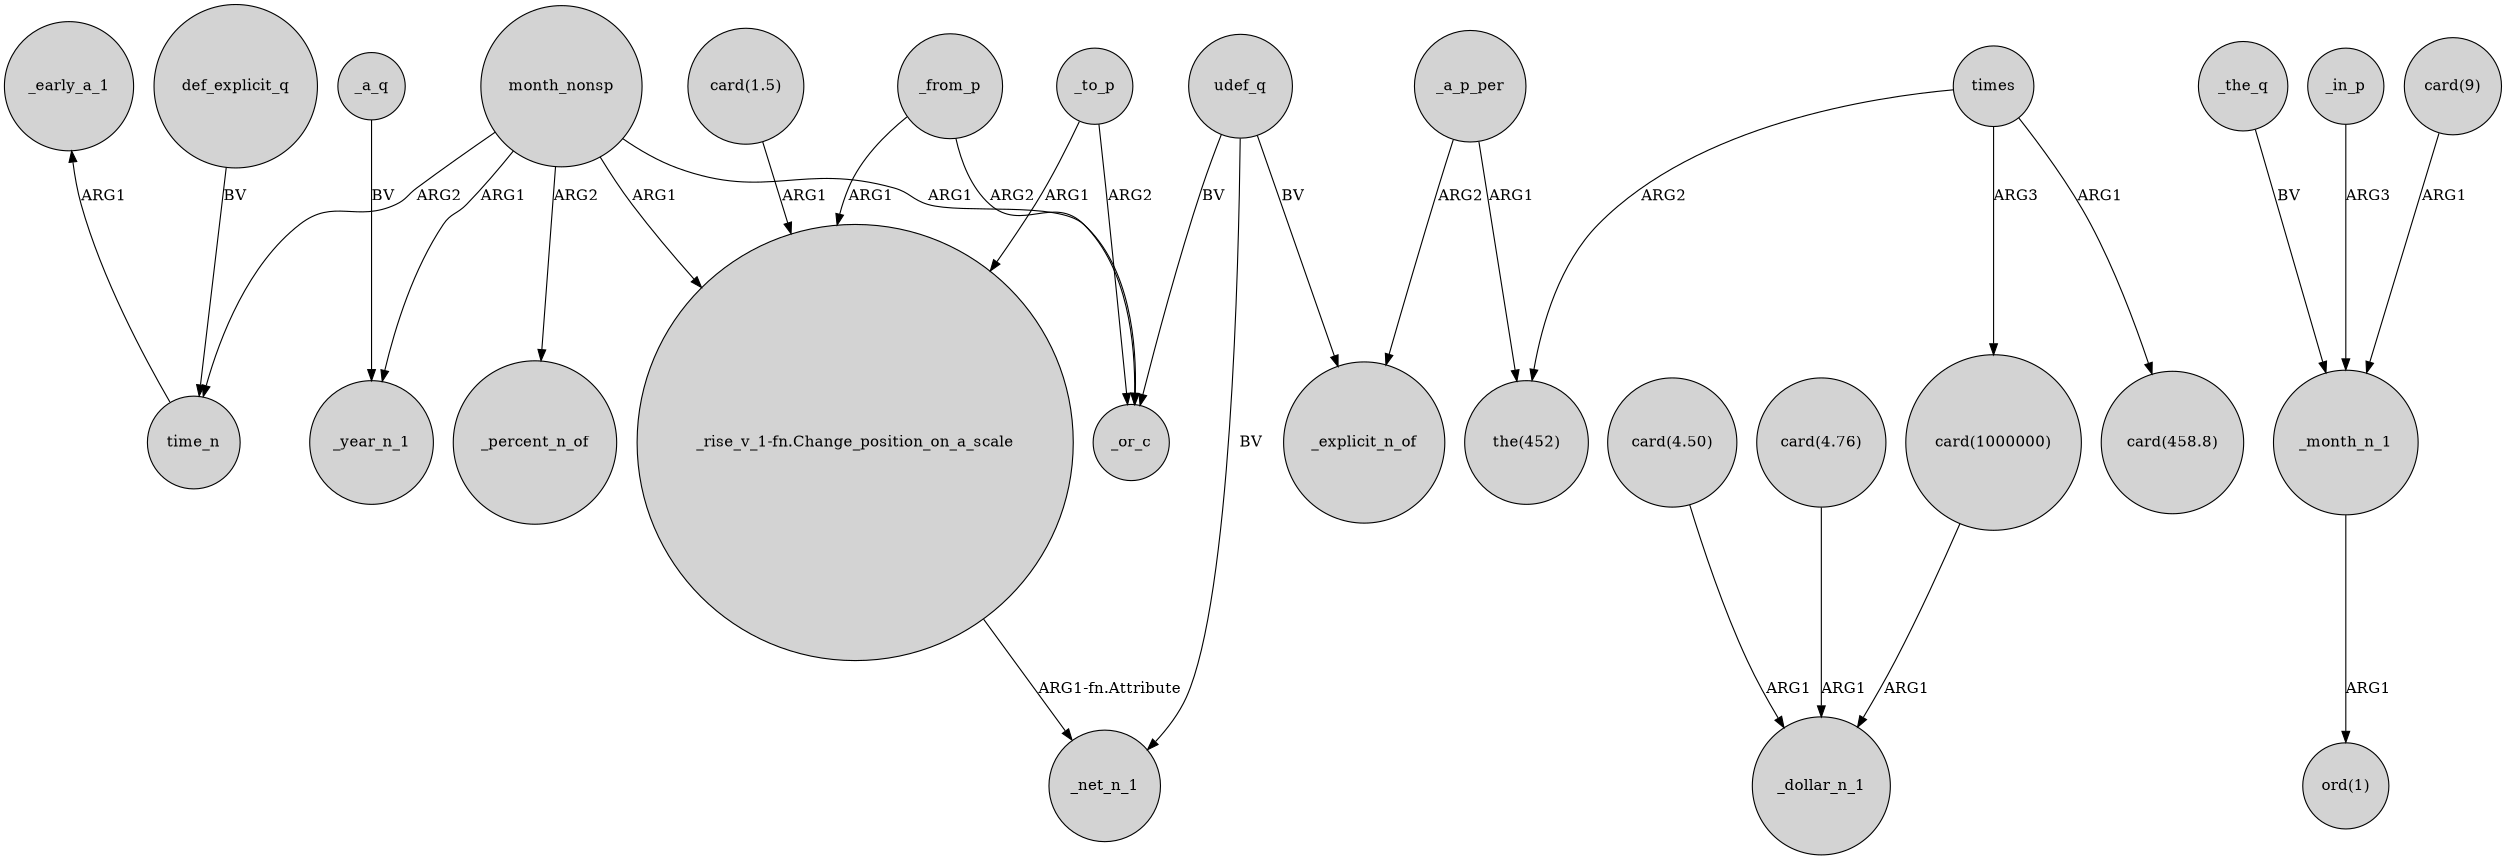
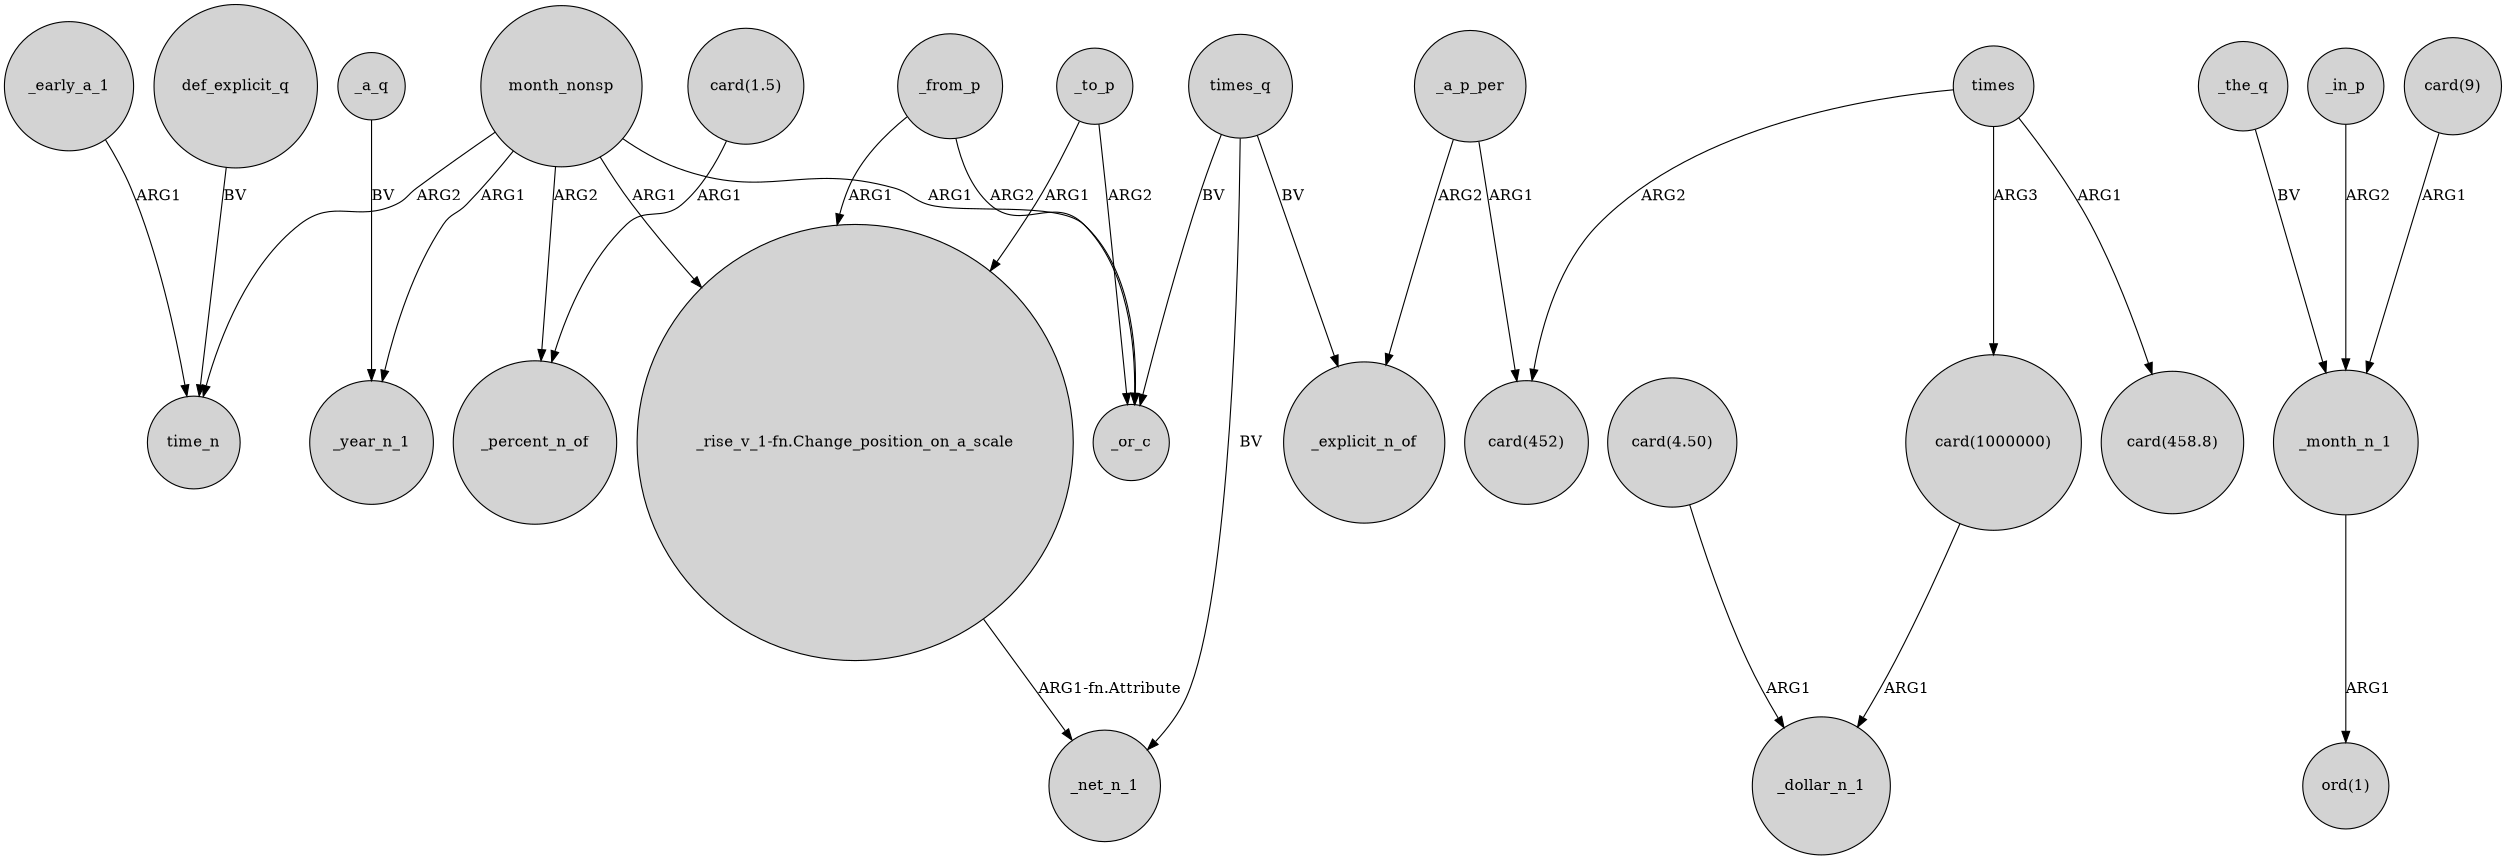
(1241, 86) -> (1241, 86)
(777, 189) -> (623, 228)
(2368, 196) -> (2368, 196)
(111, 286) -> (156, 259)
(1527, 443) -> (1527, 443)
(1821, 443) -> none
